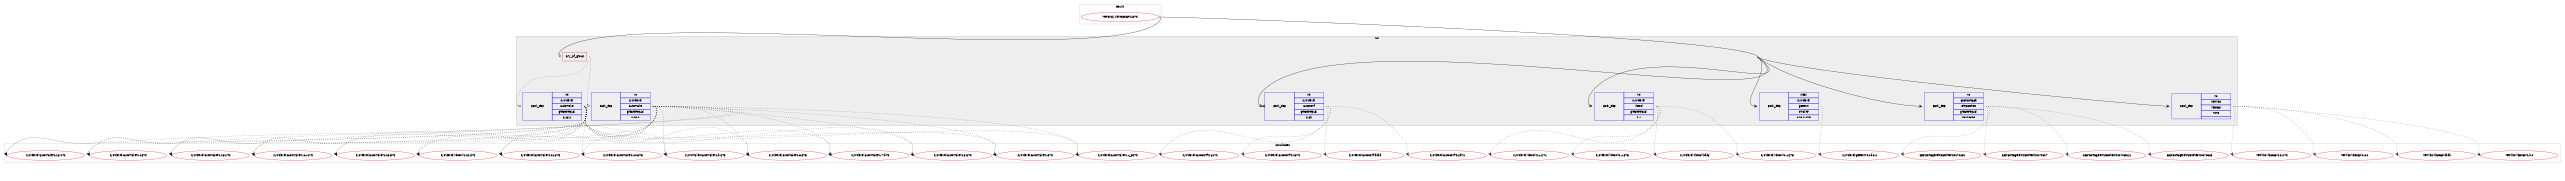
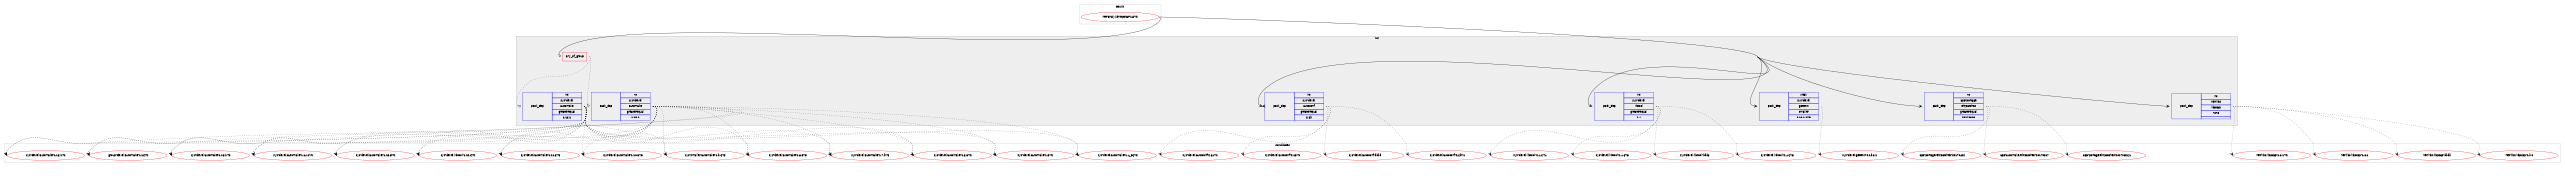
(128, 155) -> (128, 155)
(2025, 155) -> (2025, 155)
(2190, 155) -> none
